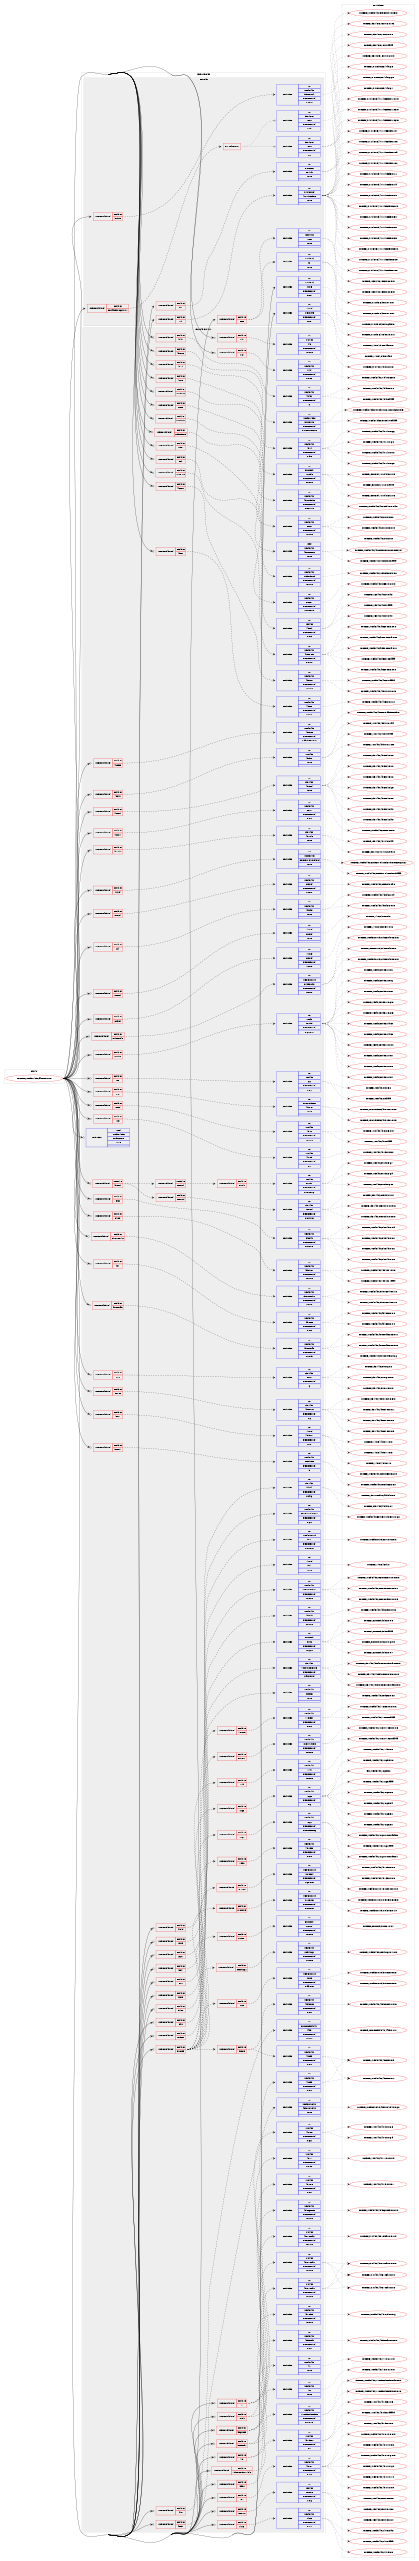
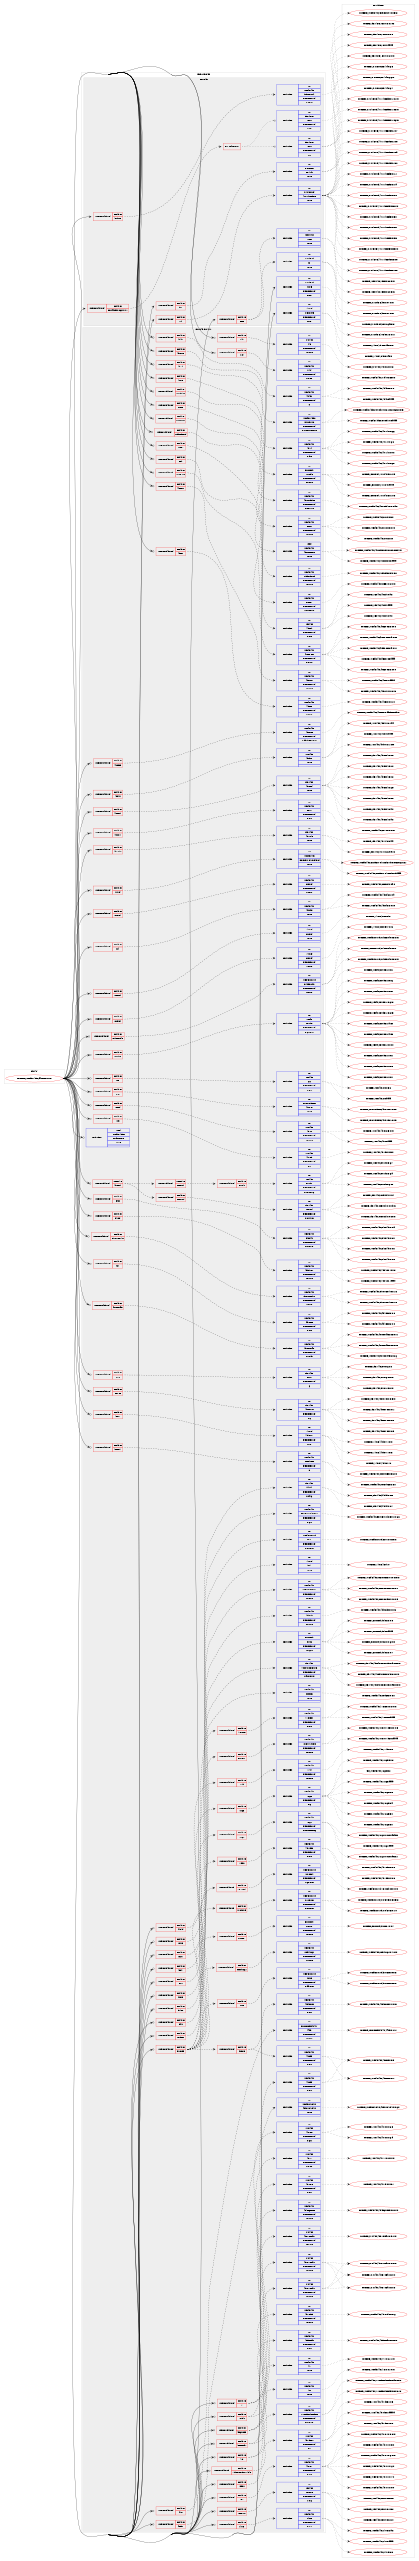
(378, 831) -> (378, 831)
(378, 1496) -> (378, 1496)
